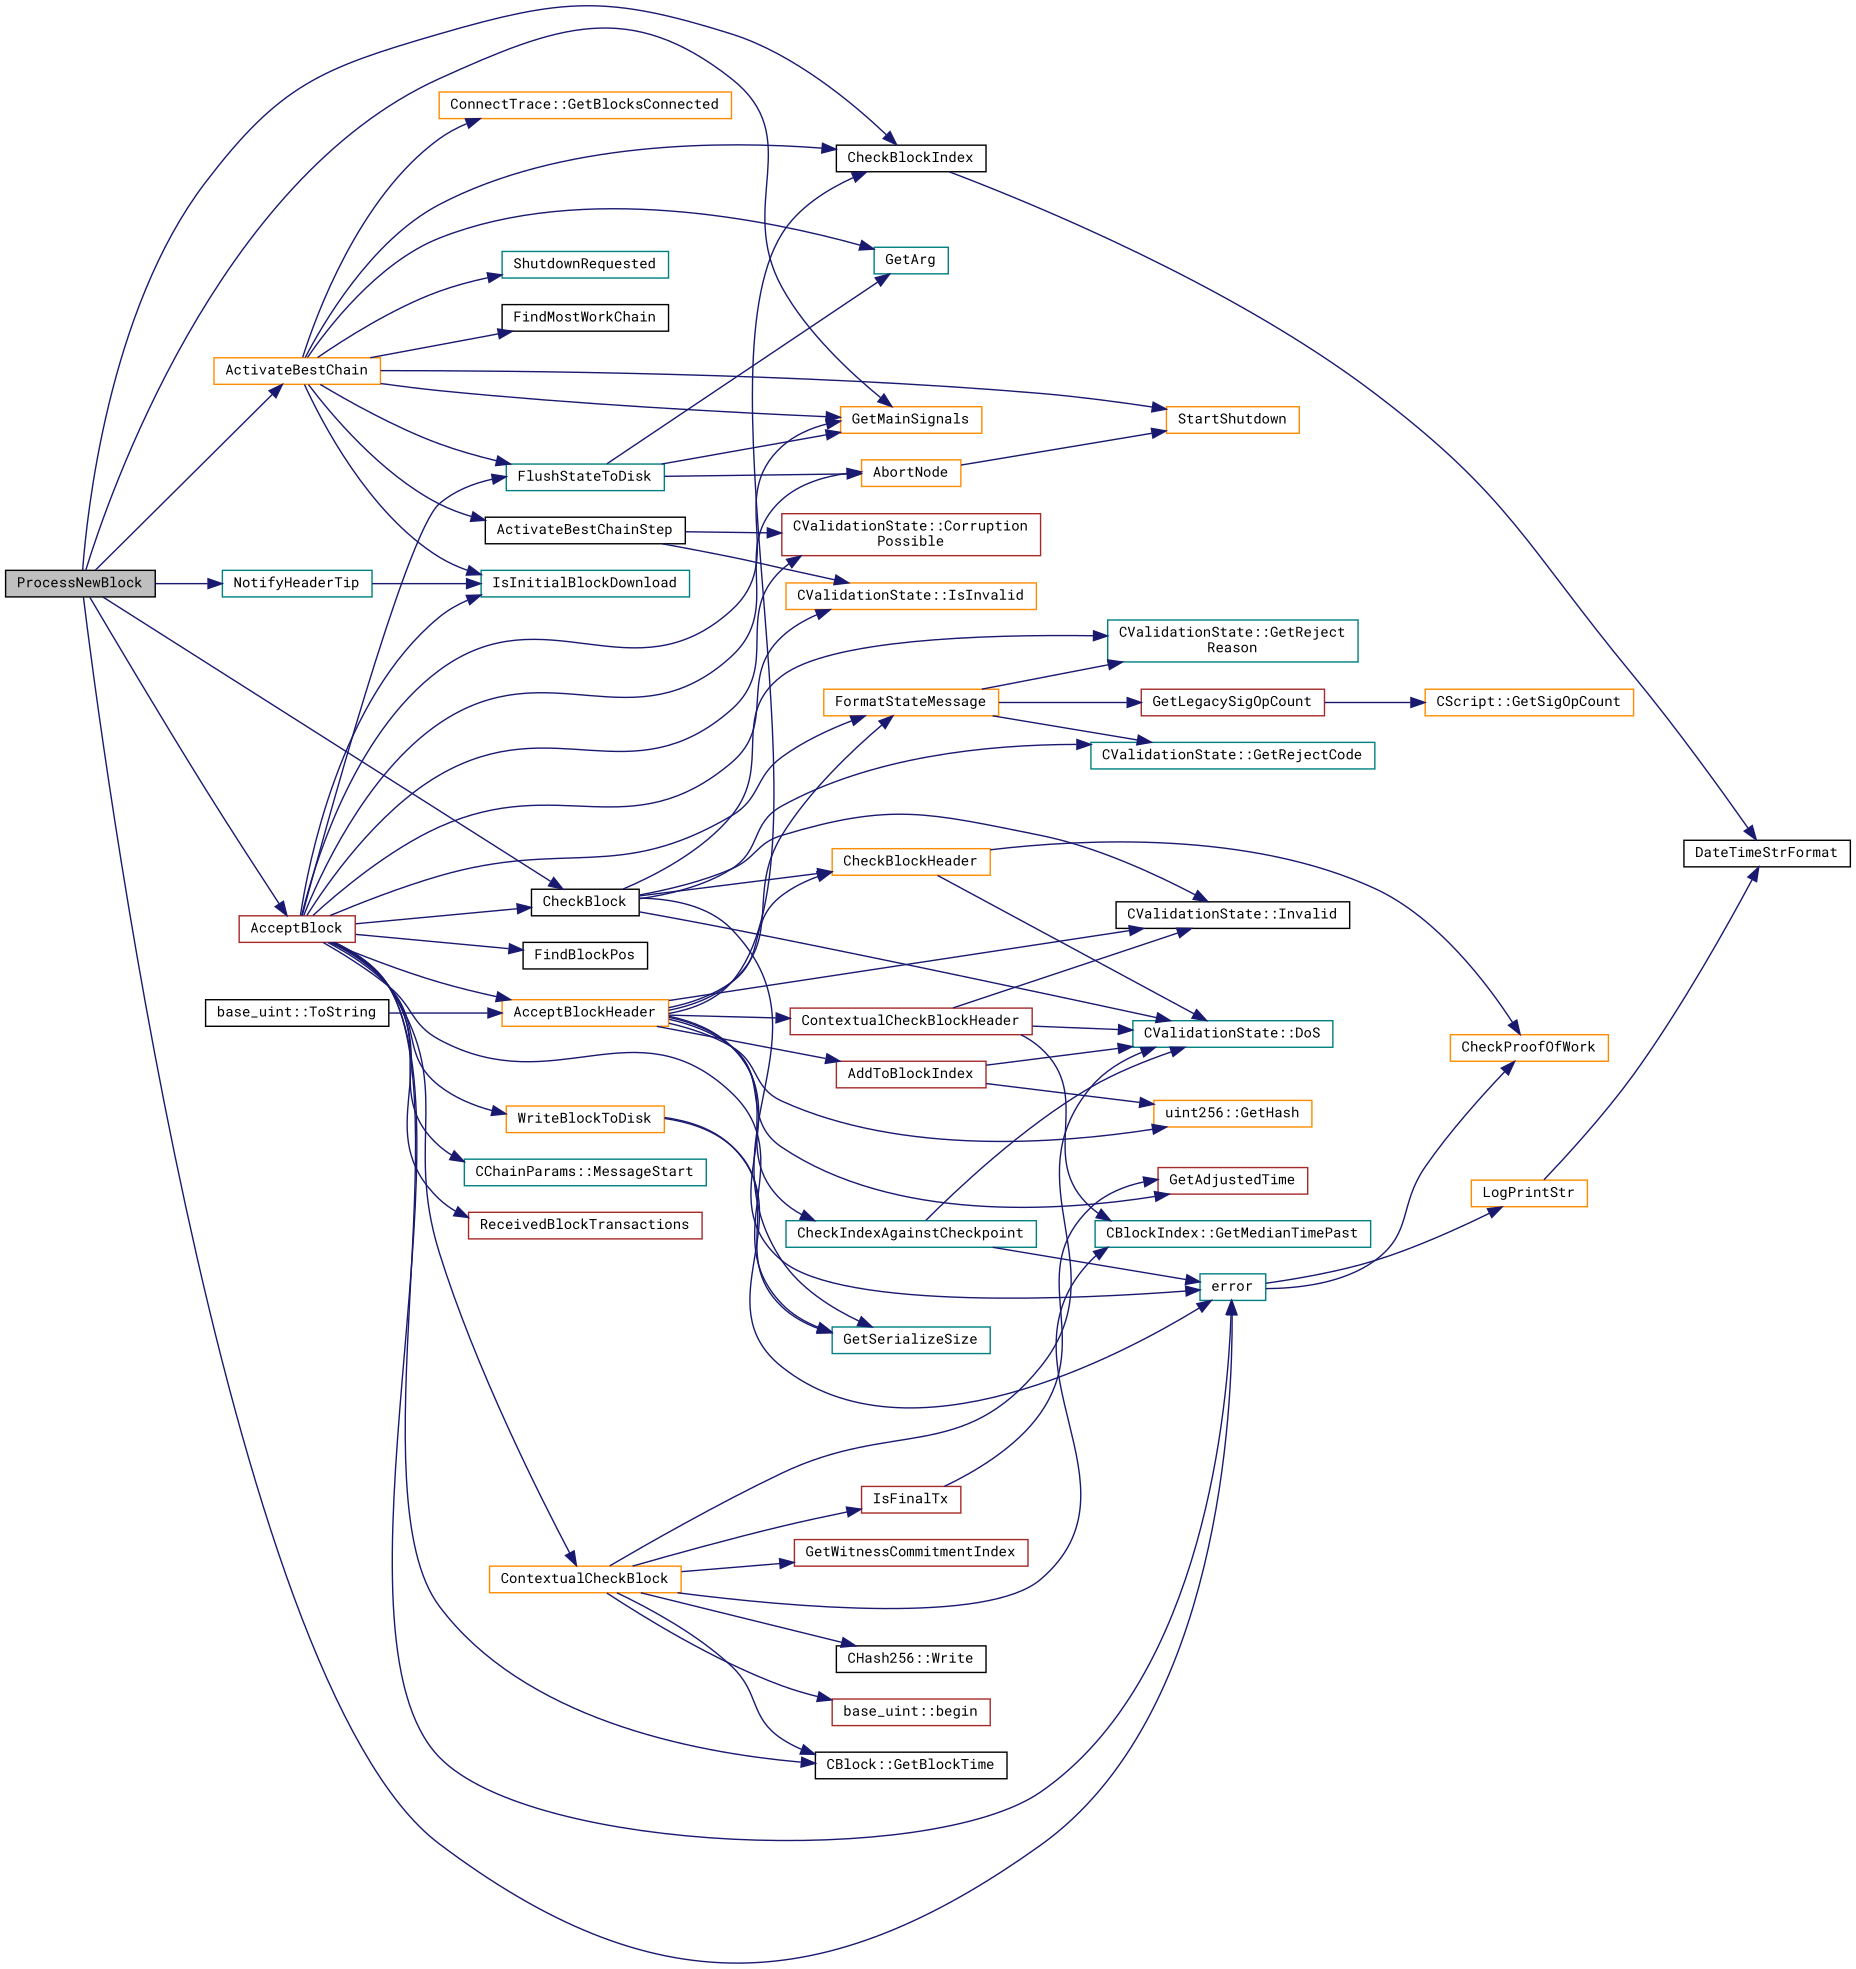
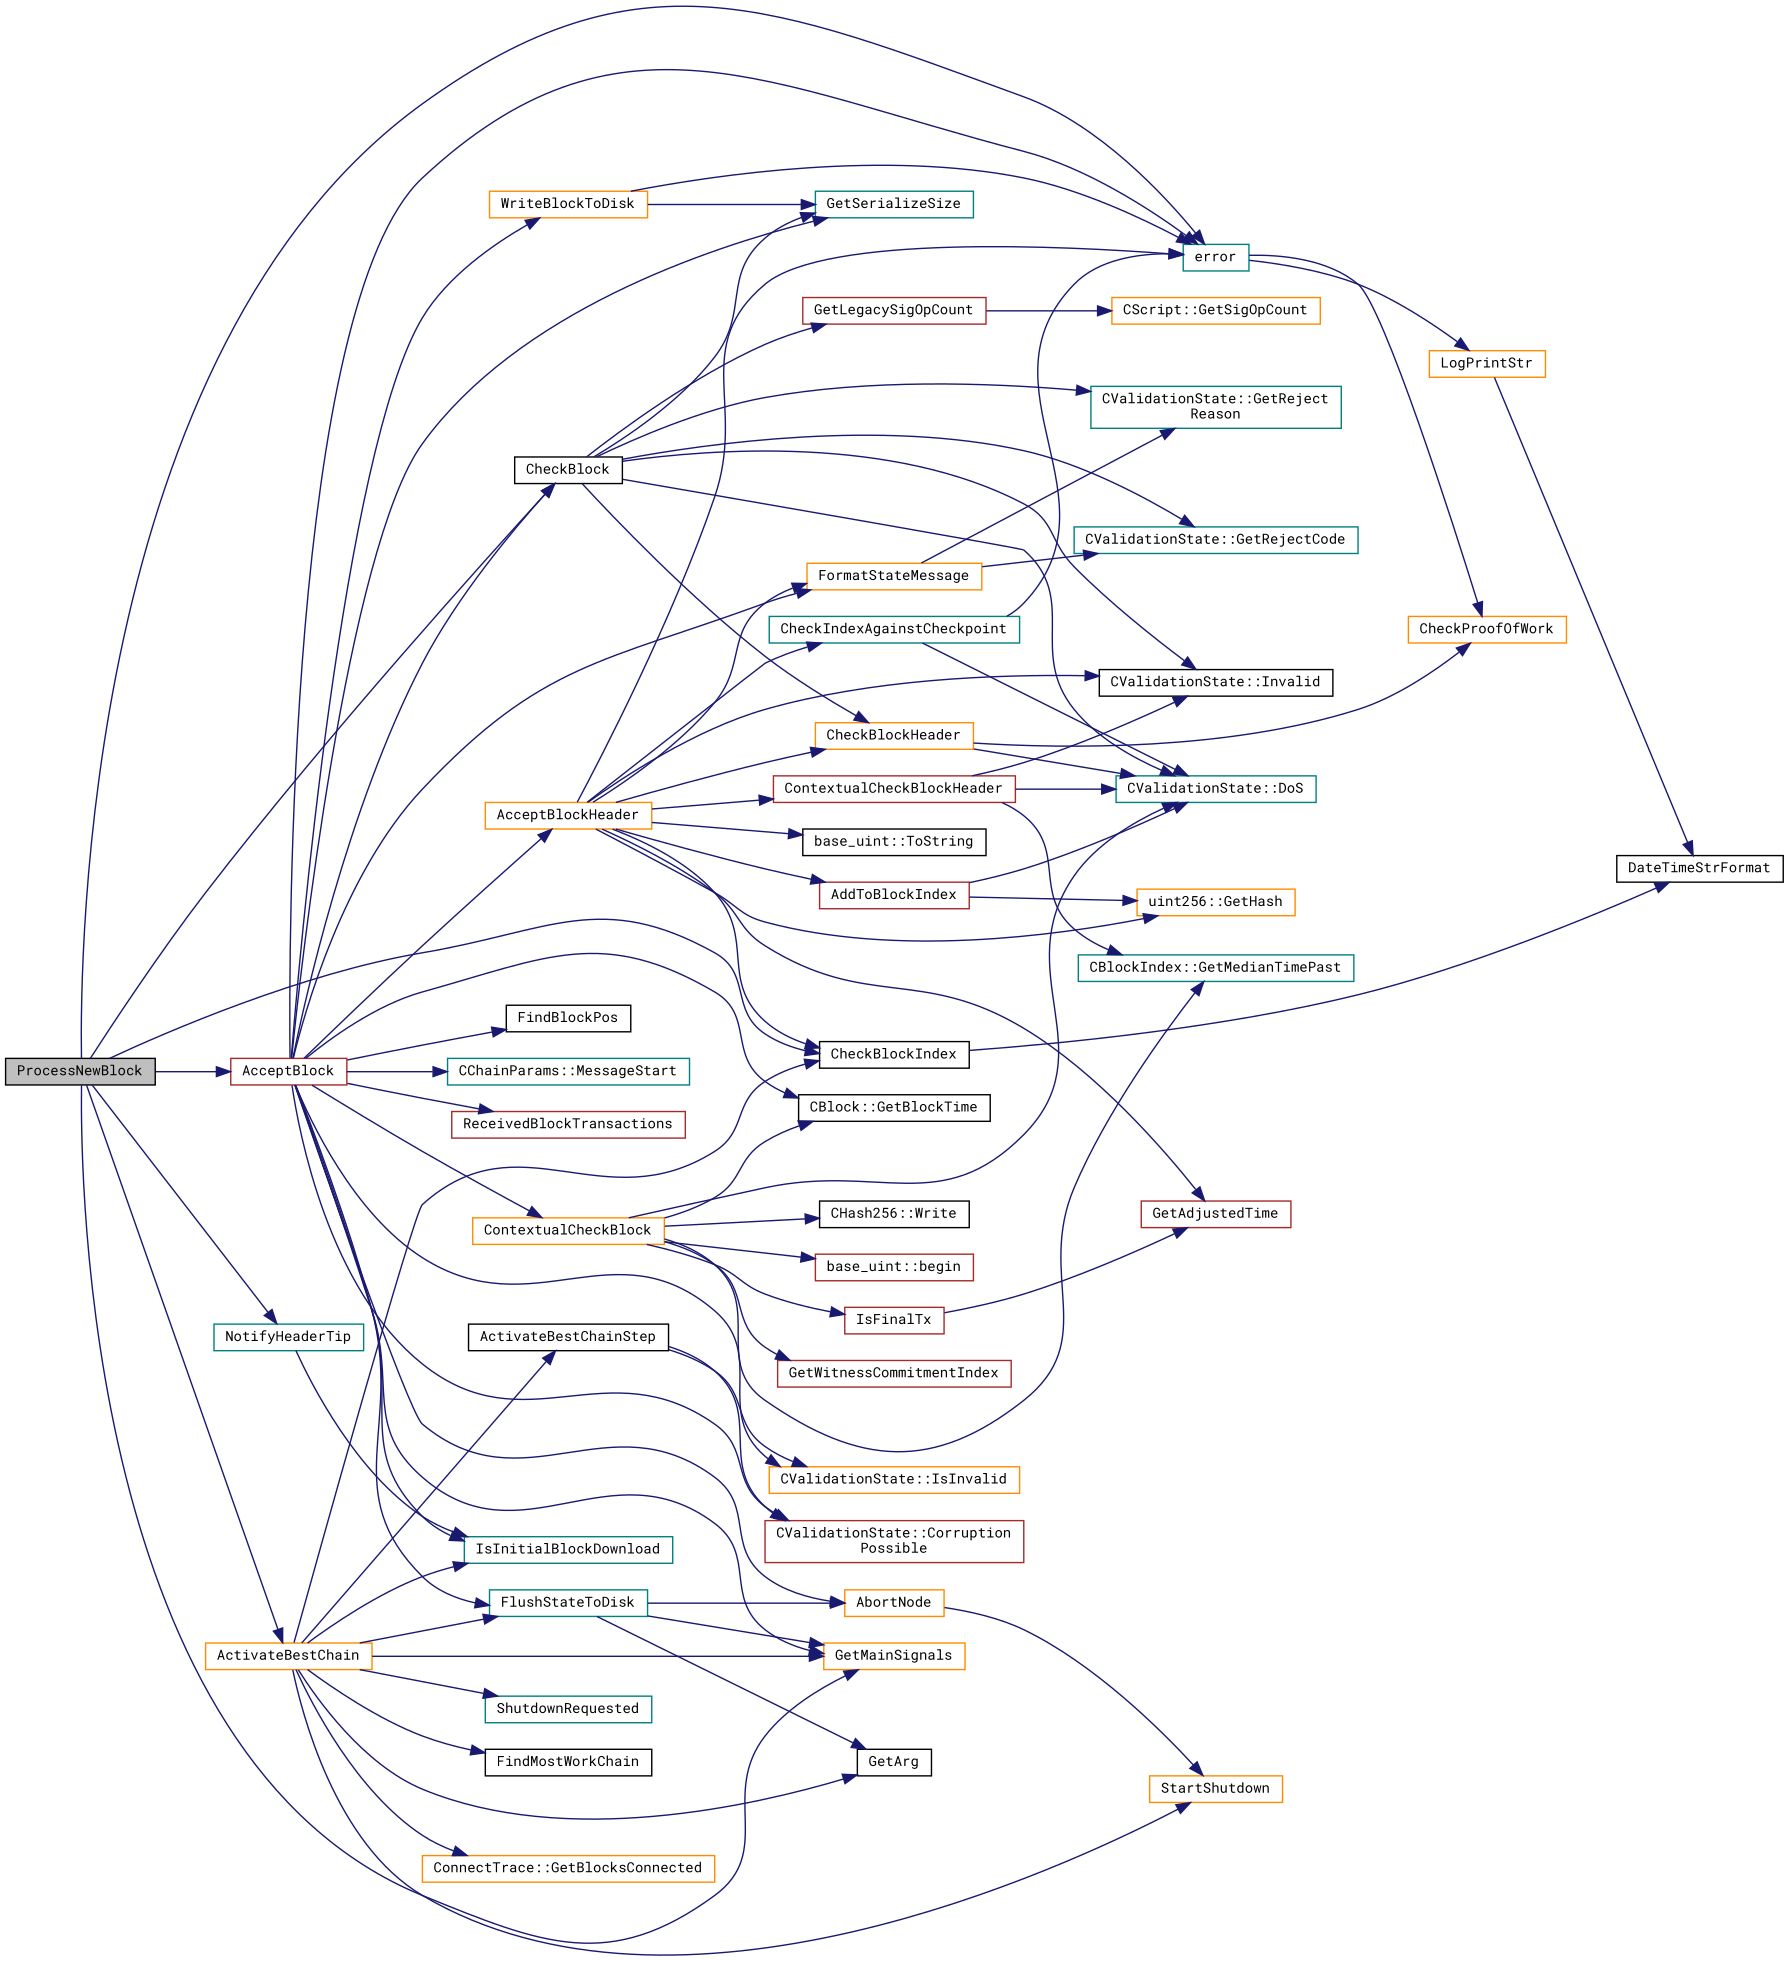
(911, 261) -> (894, 1763)
(1063, 703) -> (734, 360)
(438, 1013) -> (720, 828)
